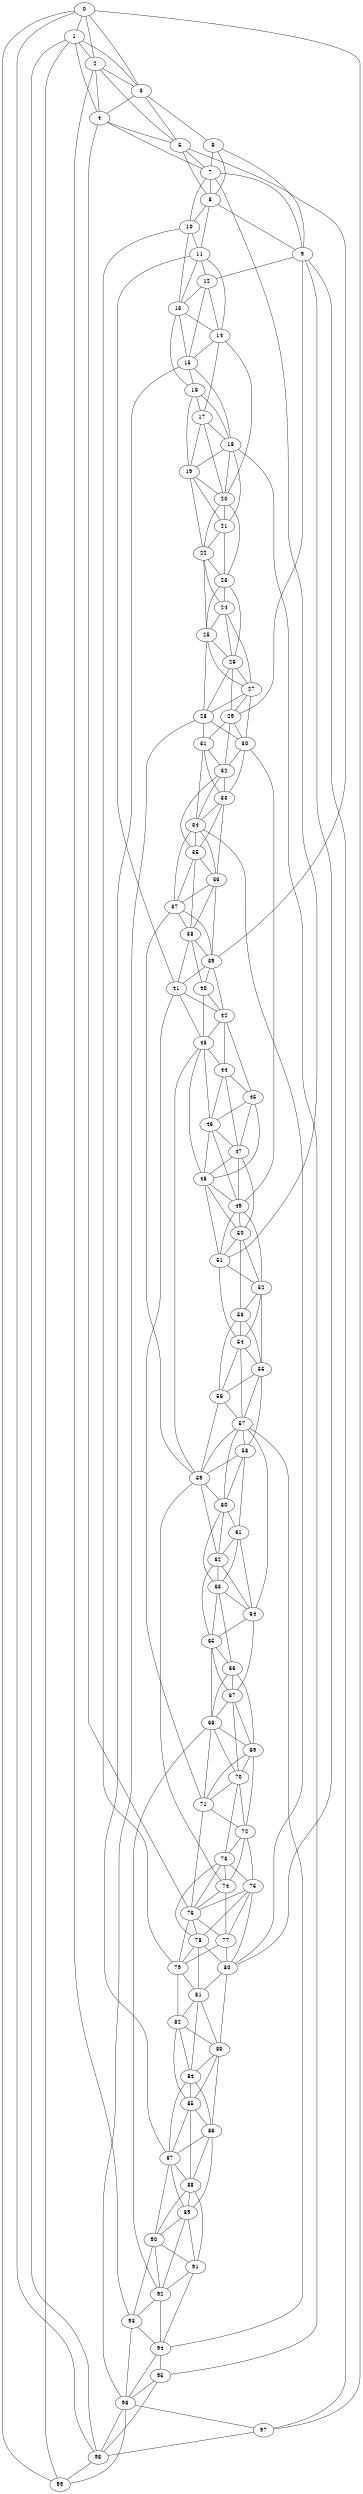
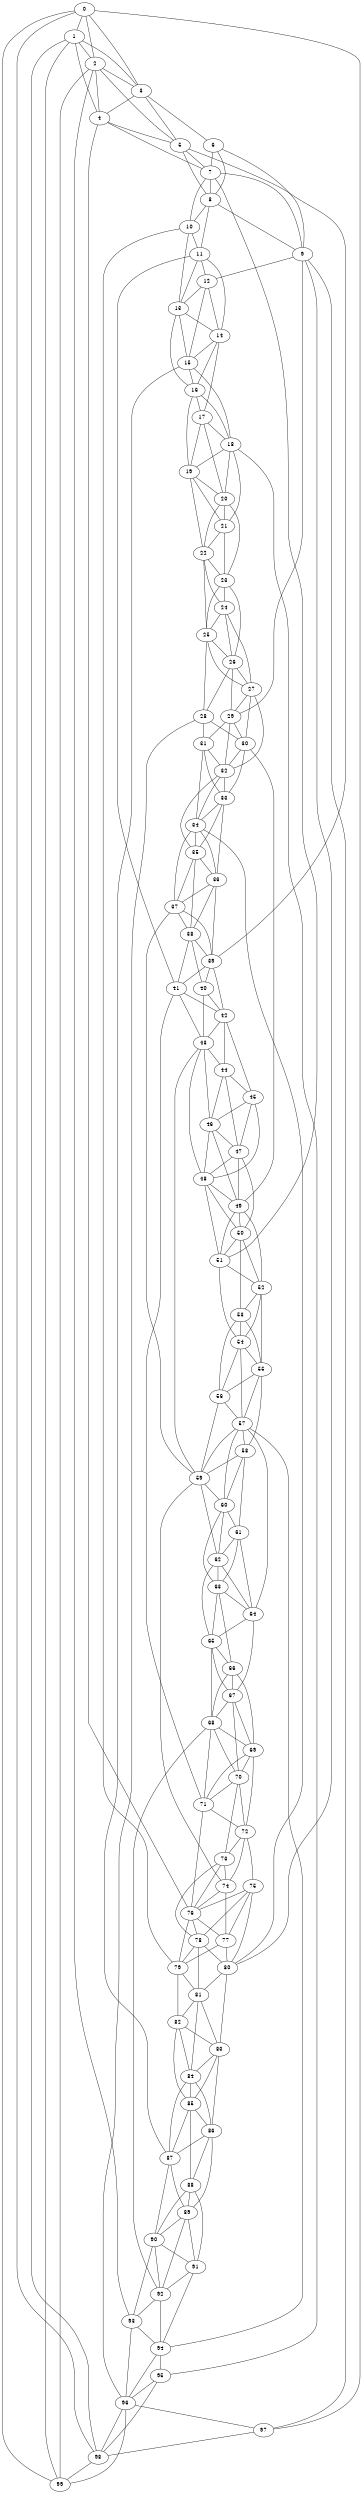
(252, 415) -> (207, 363)
(228, 703) -> (263, 739)
none -> (60, 1269)
(239, 1873) -> none
(180, 2172) -> none
